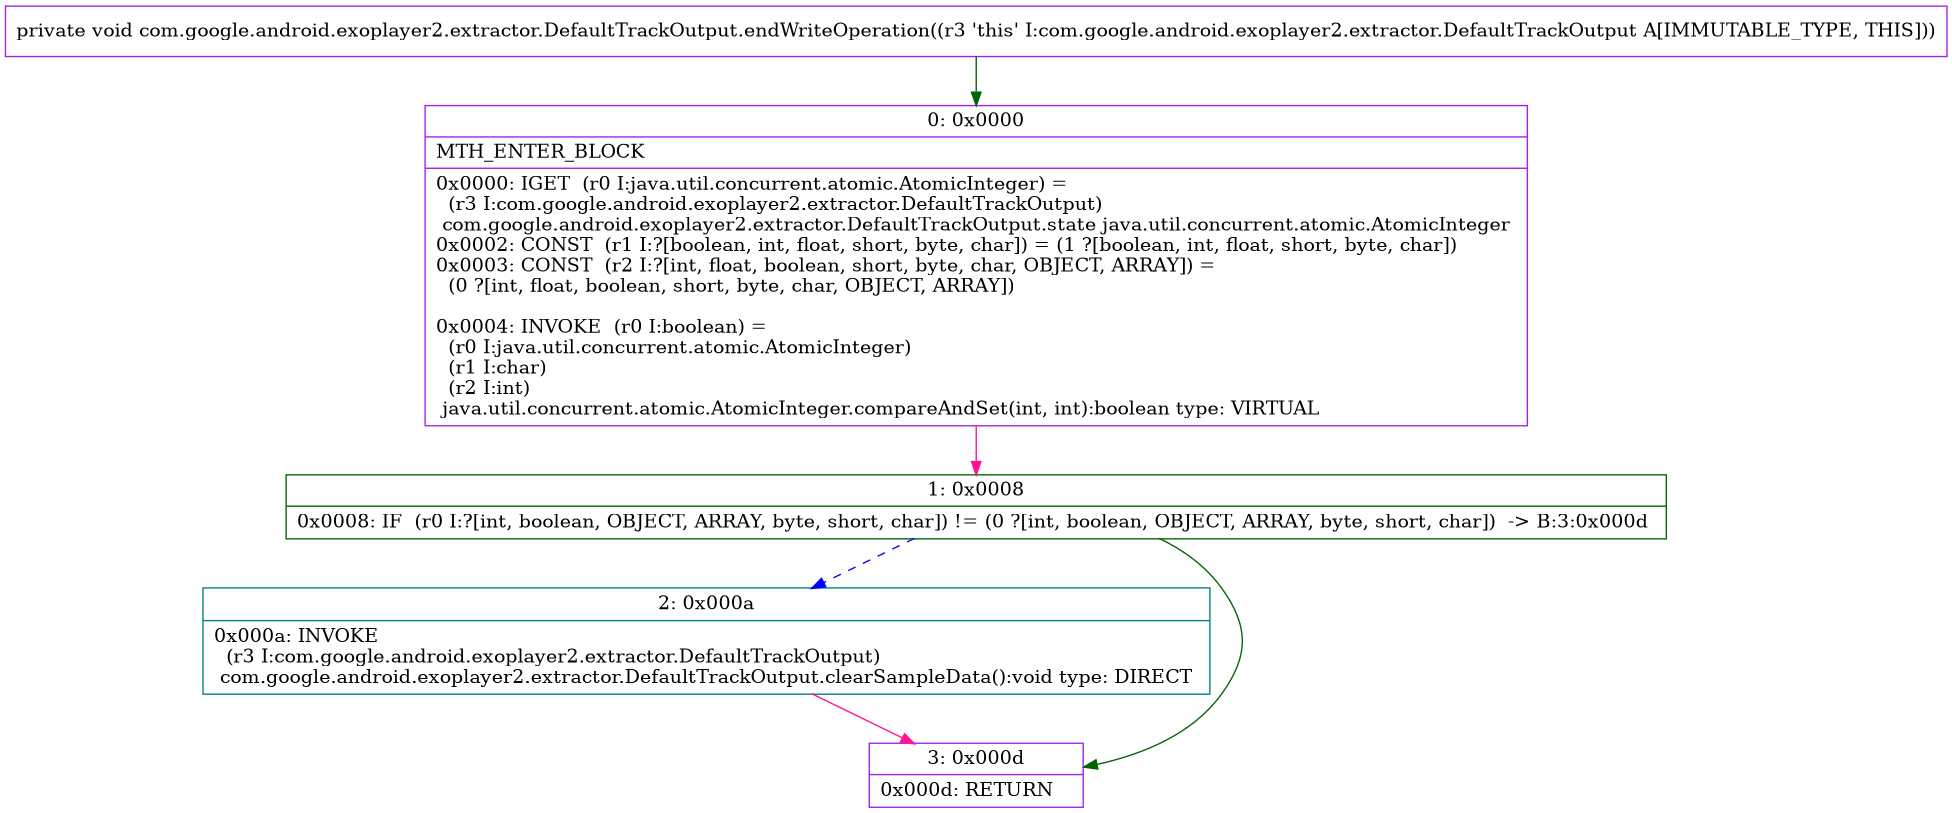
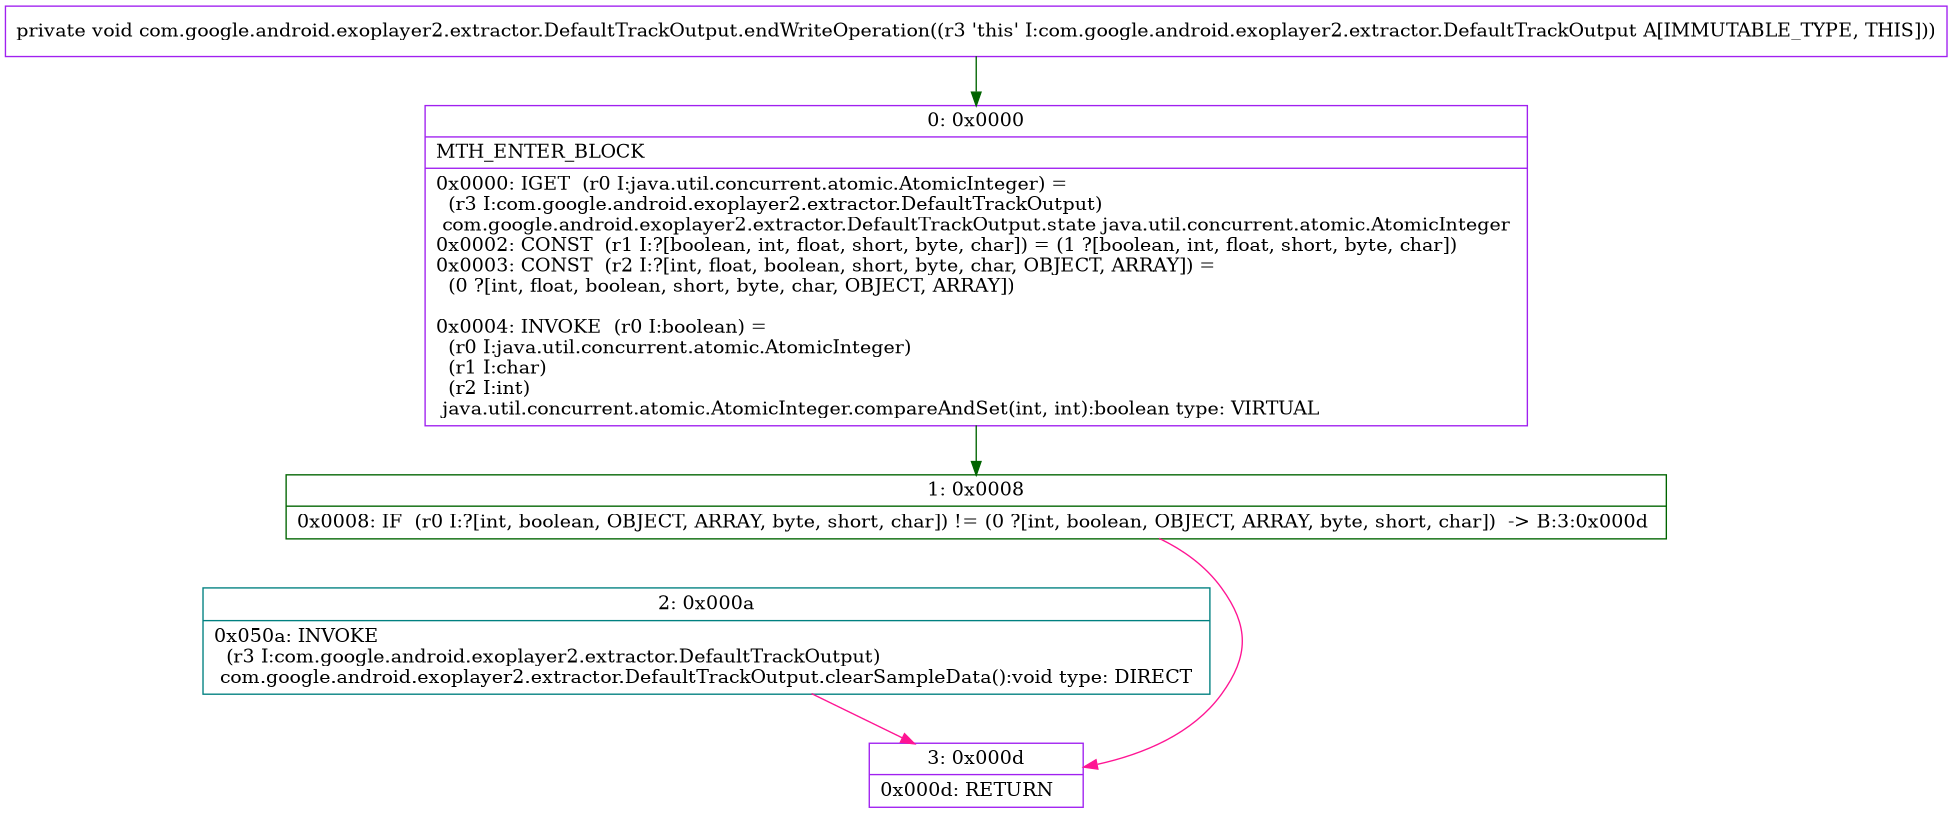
(976, 443) -> (976, 443)
(869, 560) -> none
(302, 636) -> (302, 636)
(1234, 672) -> (1234, 672)
